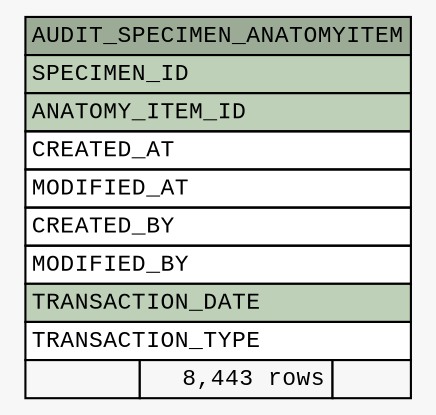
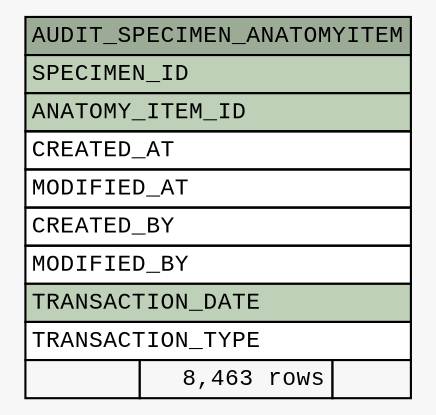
(254, 378) -> (254, 378)
